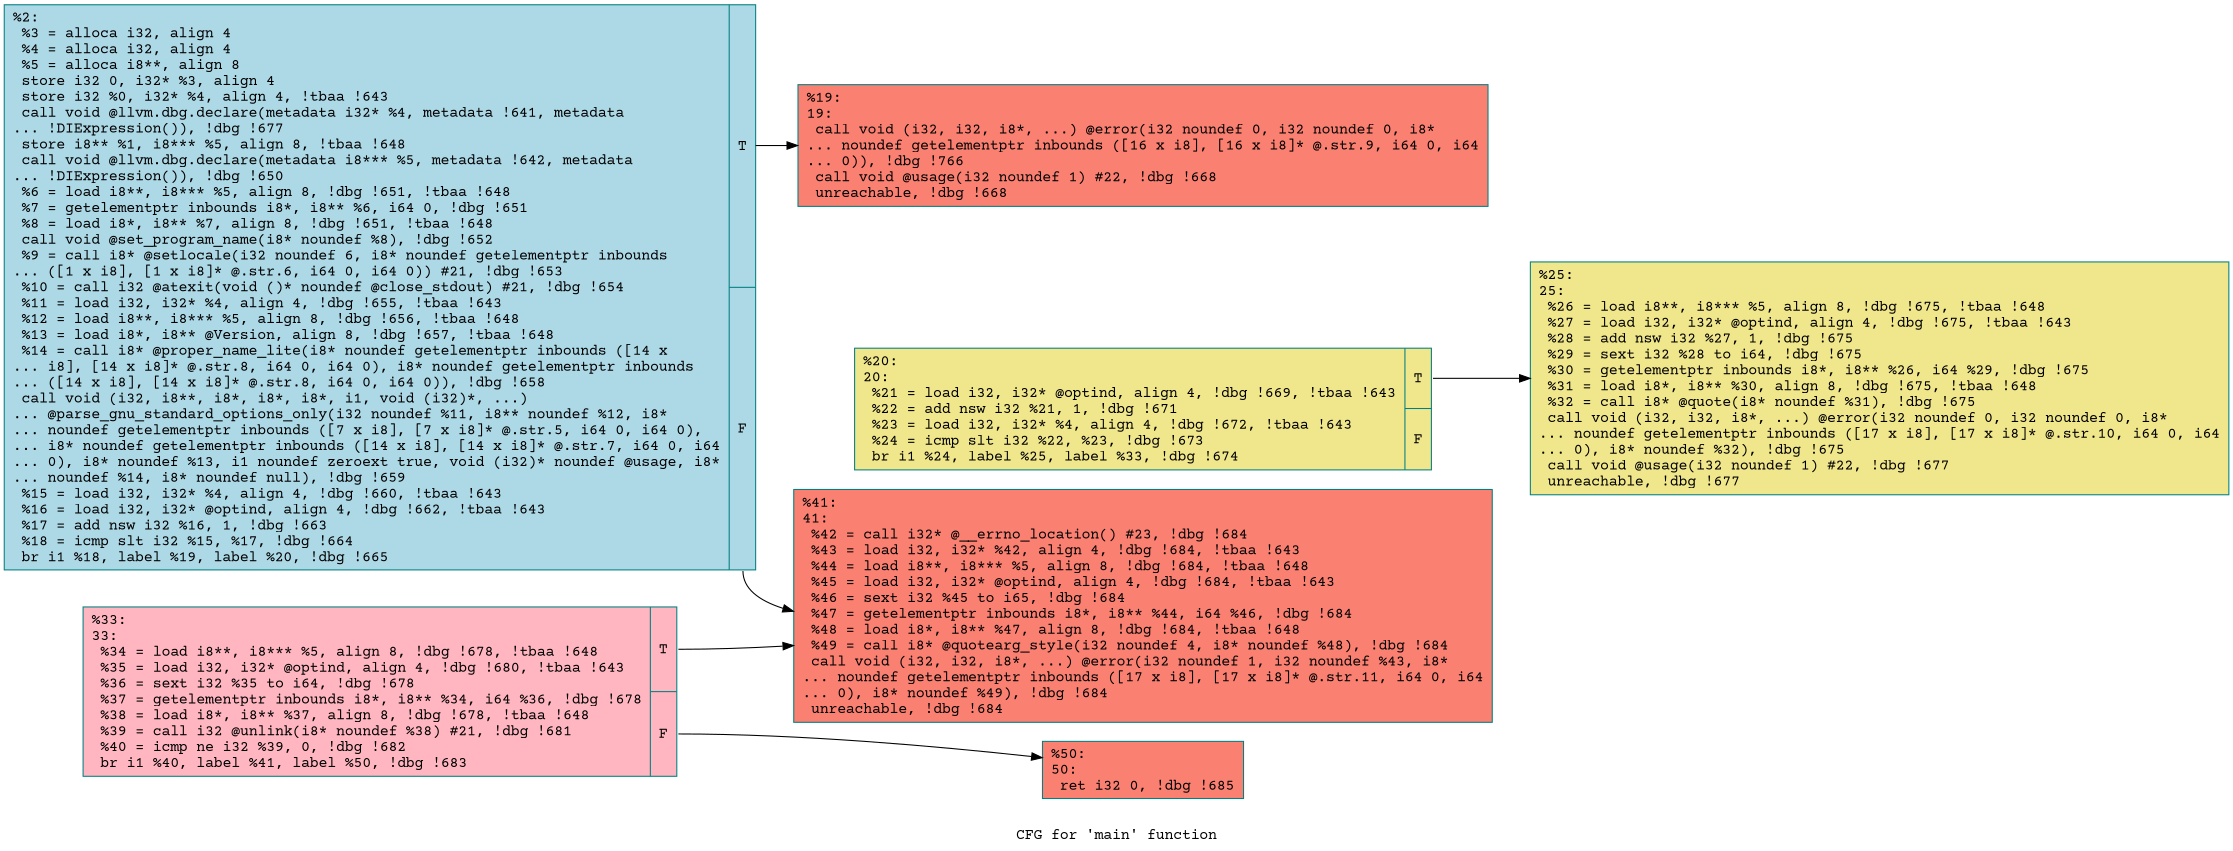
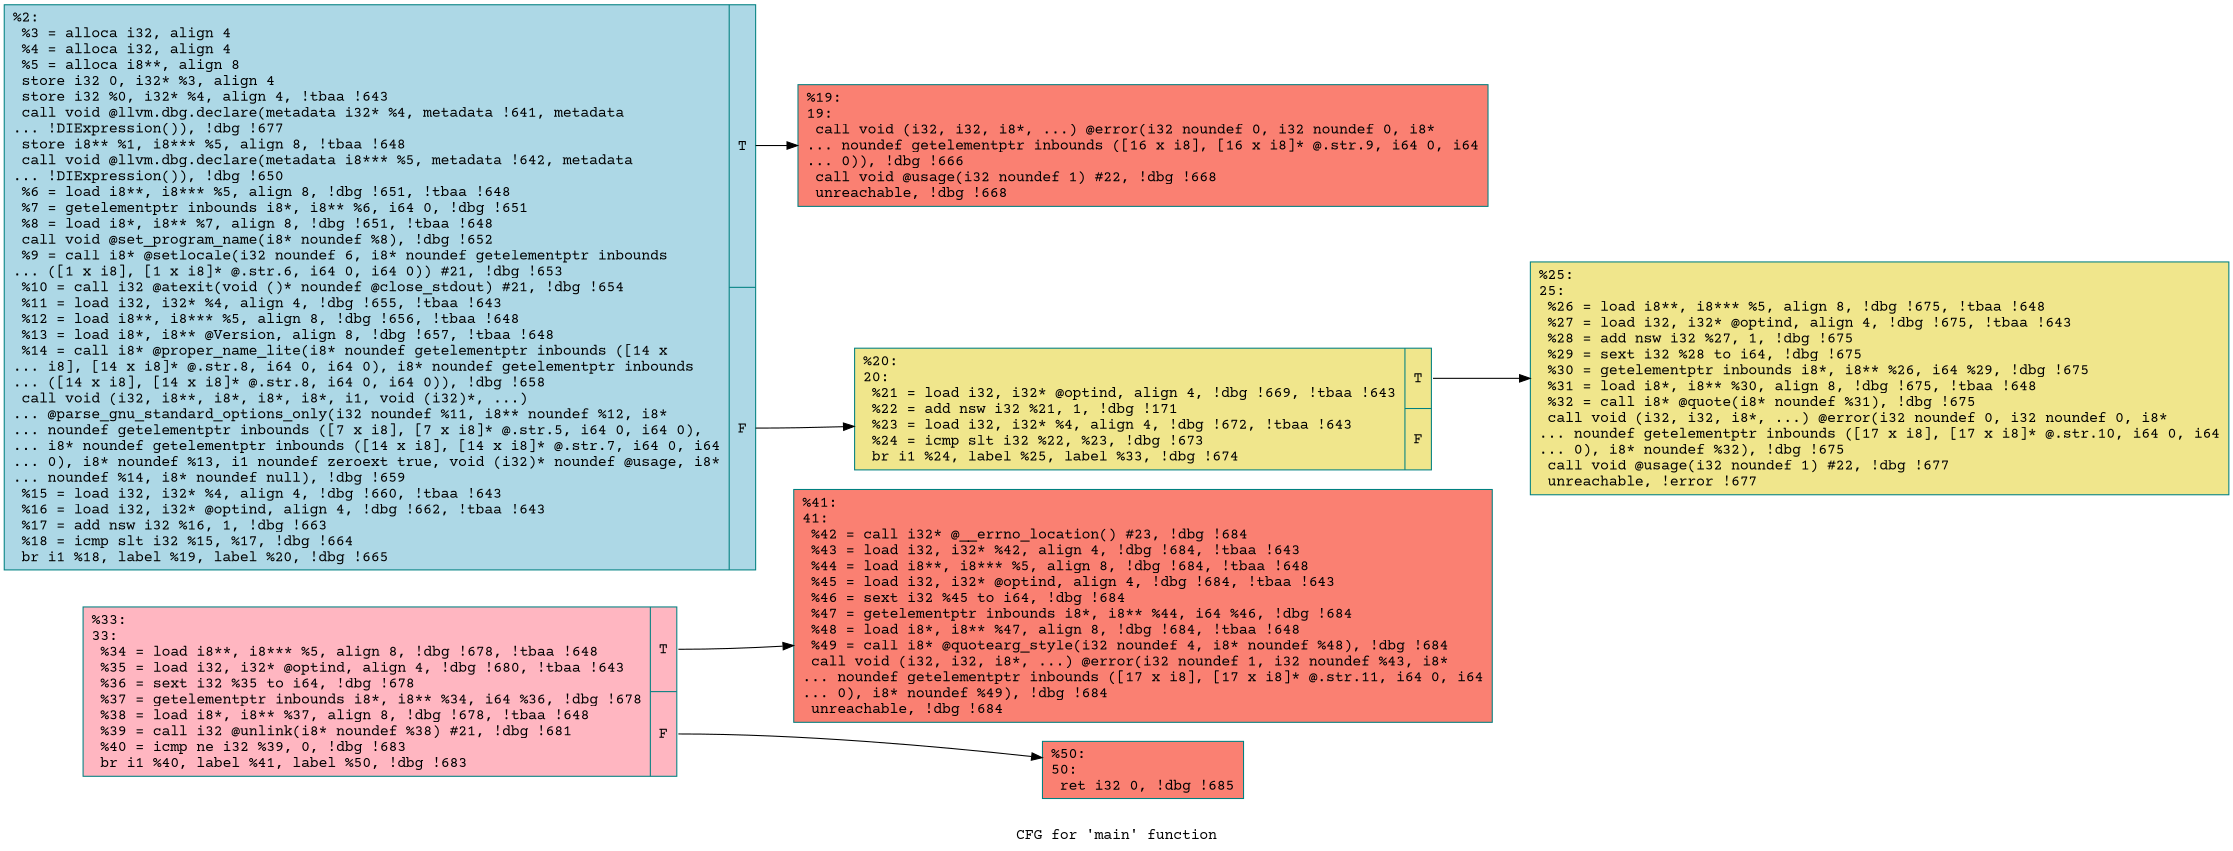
(885, 161) -> (885, 161)
(1021, 409) -> (1021, 409)
(1639, 481) -> (1648, 481)
(757, 596) -> (799, 428)
(964, 597) -> (964, 597)
(249, 747) -> (249, 747)
